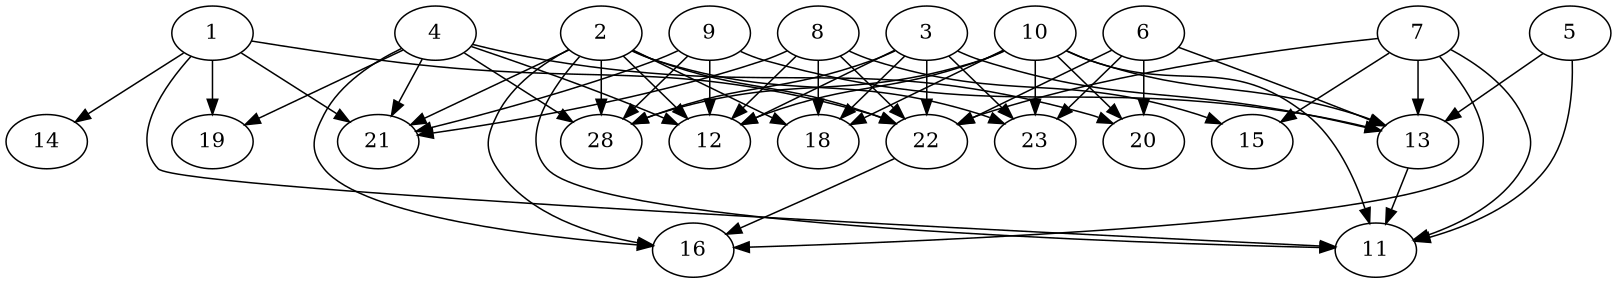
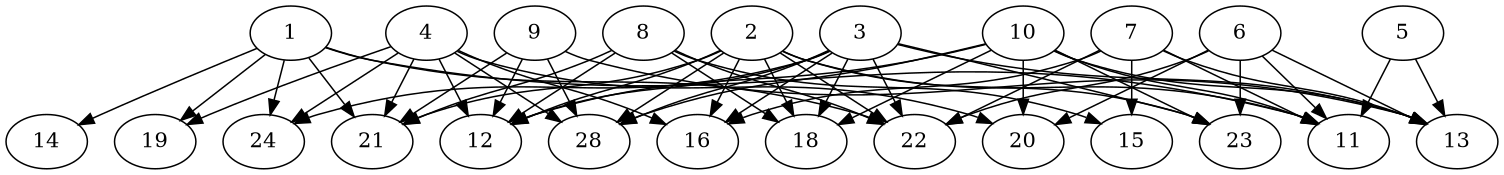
none -> (264, 142)
(1401, 185) -> (1282, 75)
(818, 194) -> (785, 83)
